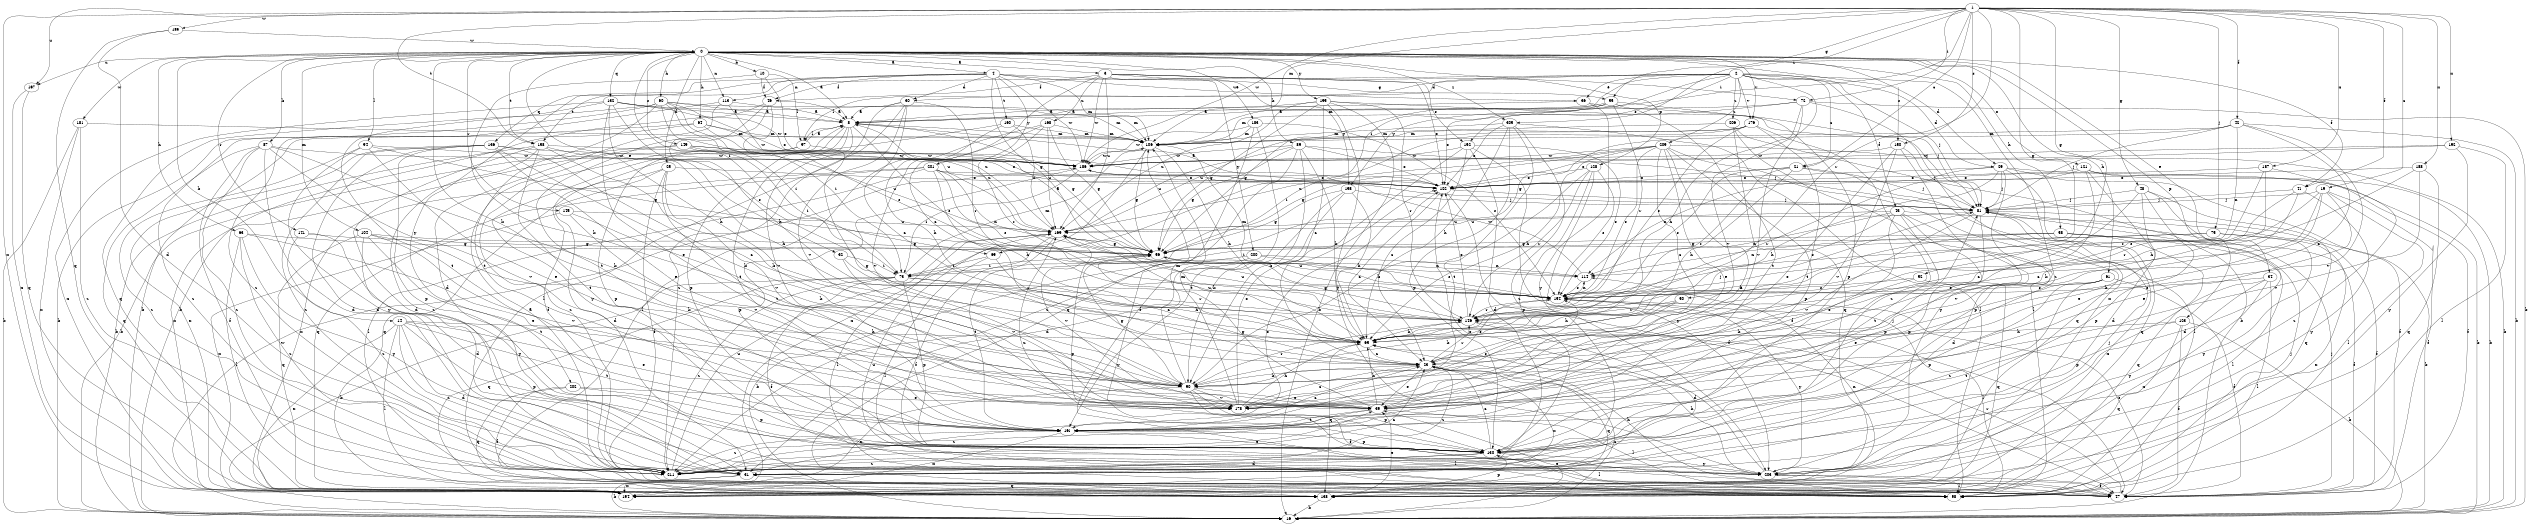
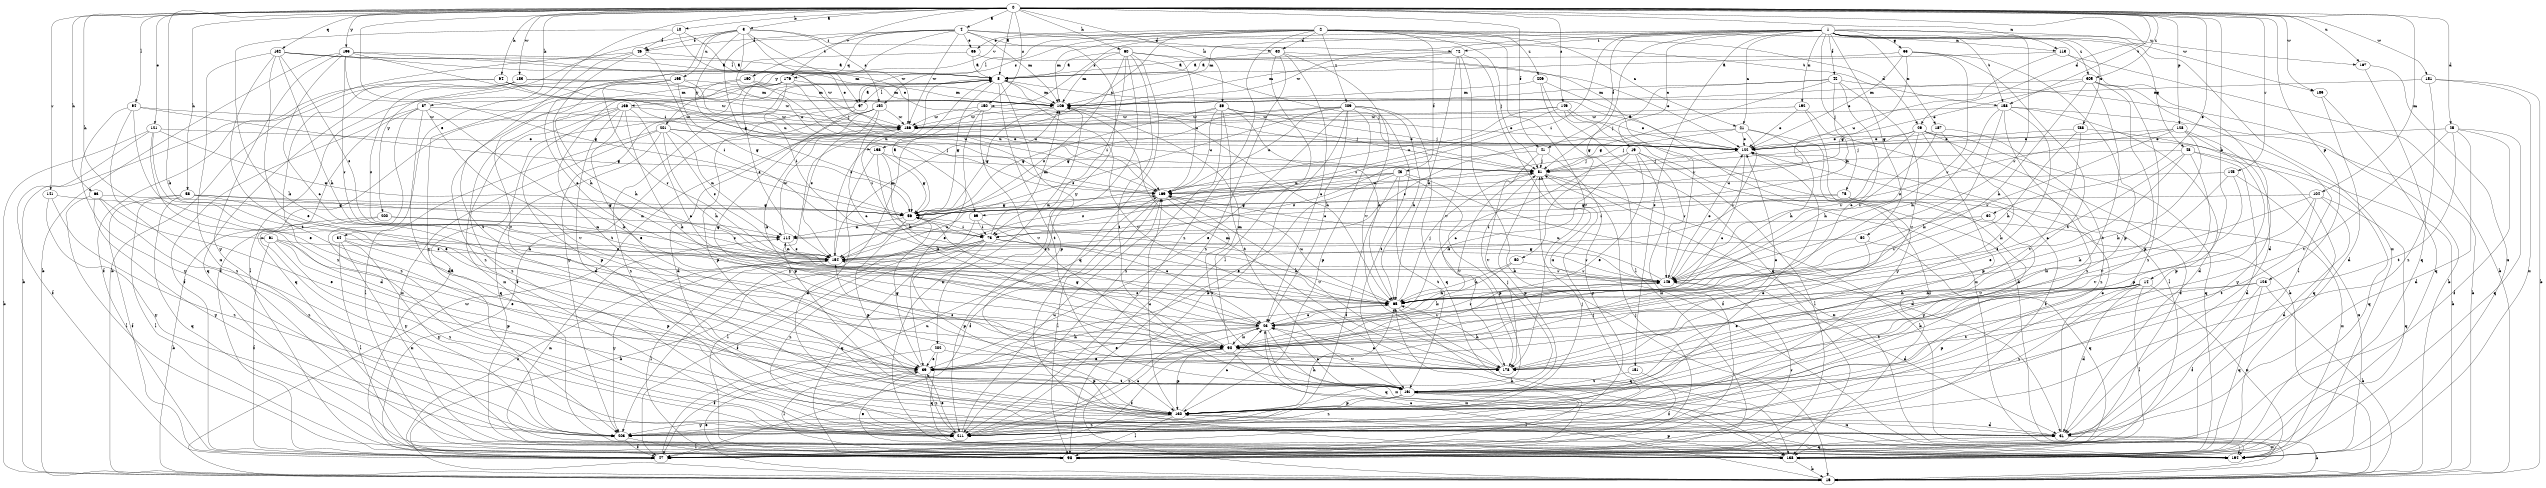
(437, 41) -> (1694, 9)
(1286, 84) -> none
(2419, 167) -> (2081, 128)
none -> (1635, 370)
